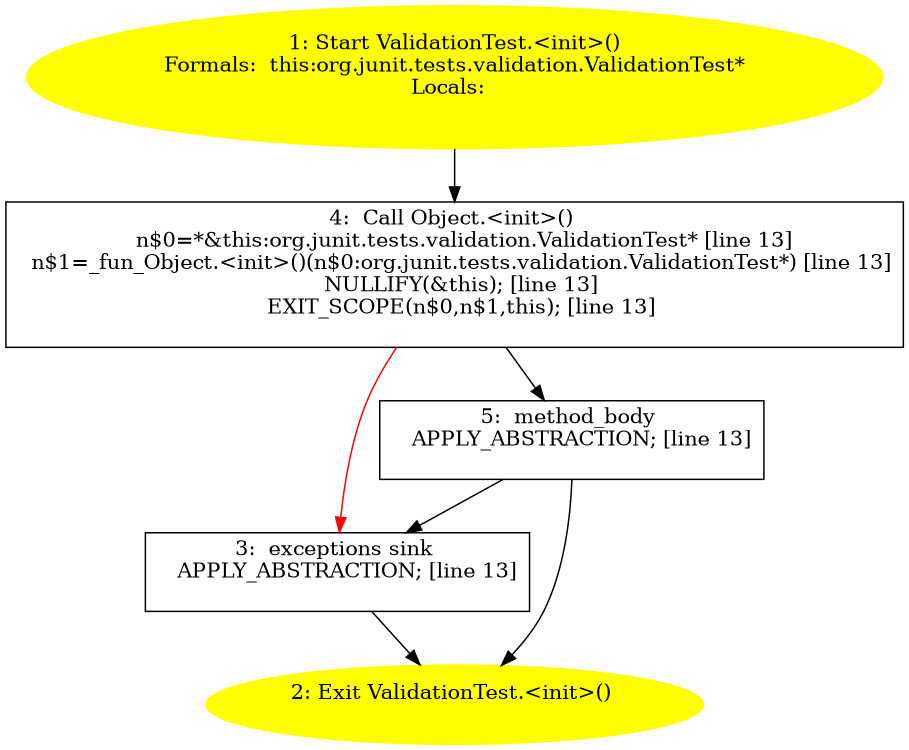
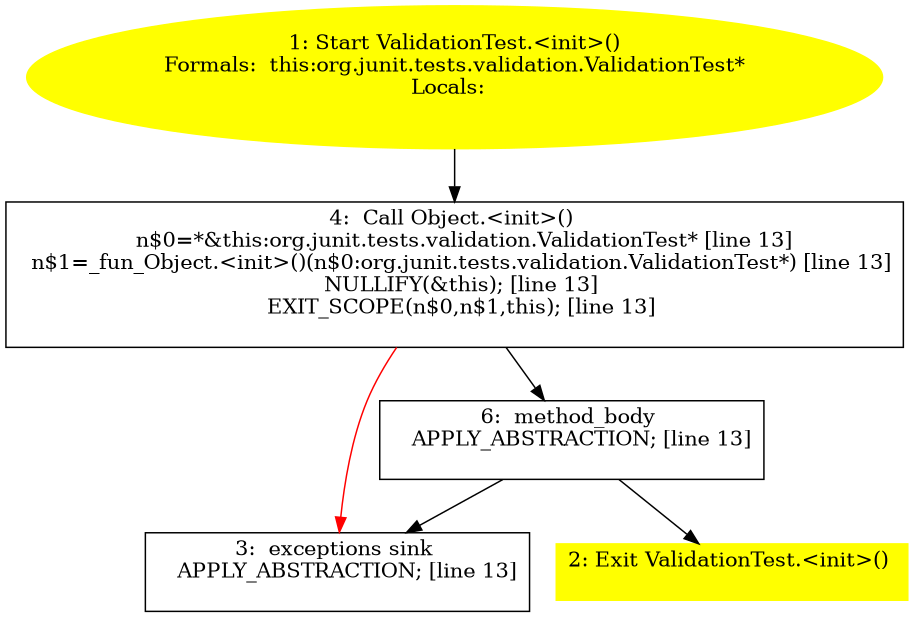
(572, 440) -> (572, 440)
(391, 633) -> none
(455, 705) -> (732, 572)
